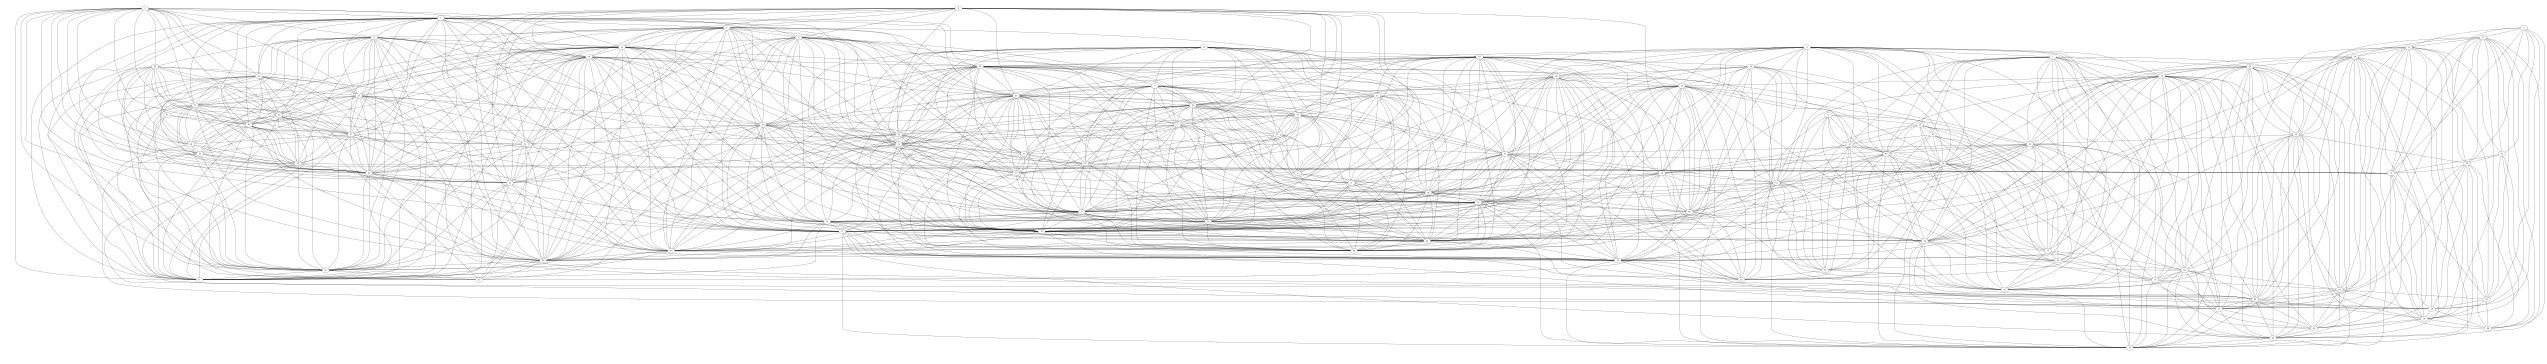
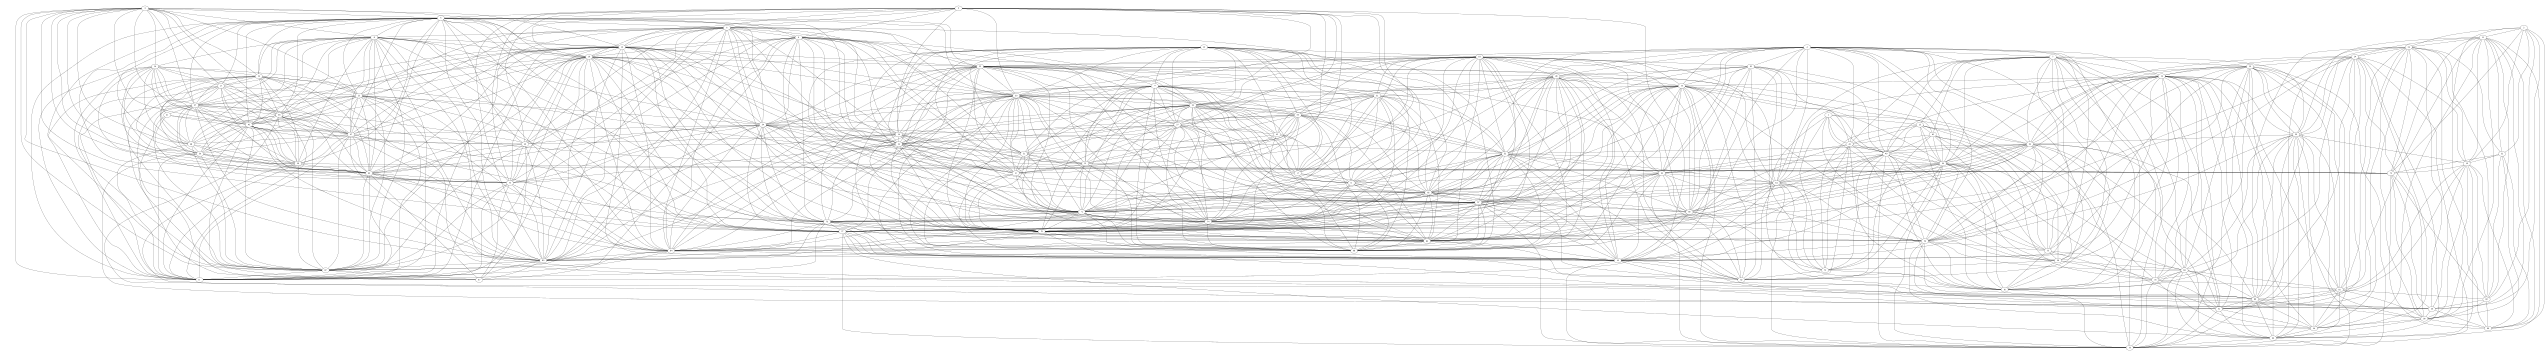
(612, 10) -> none
(722, 156) -> (694, 46)
(737, 215) -> (644, 133)
